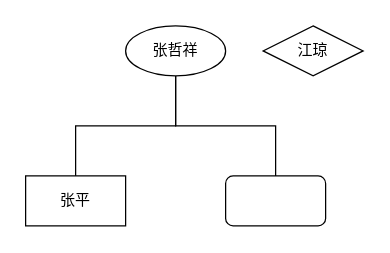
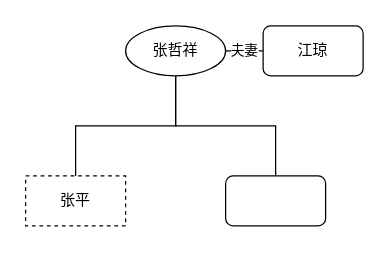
none -> (244, 51)
(313, 51) -> (313, 51)
(76, 201) -> (76, 201)
